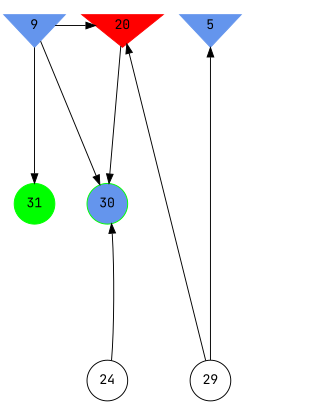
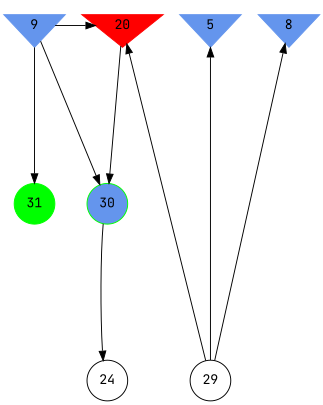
none -> (289, 26)
(114, 297) -> (101, 287)
